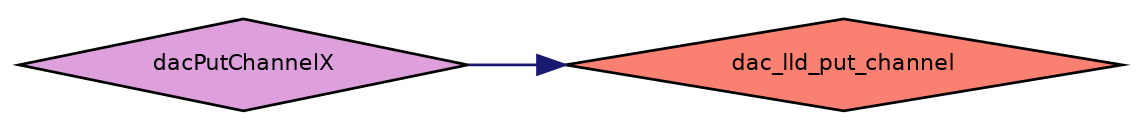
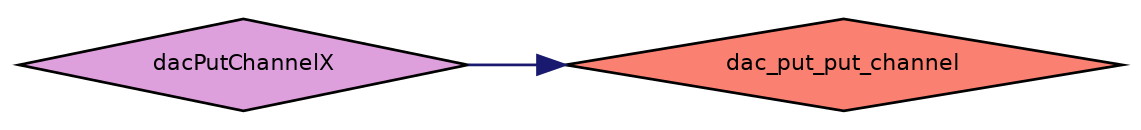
(844, 65) -> (844, 65)
